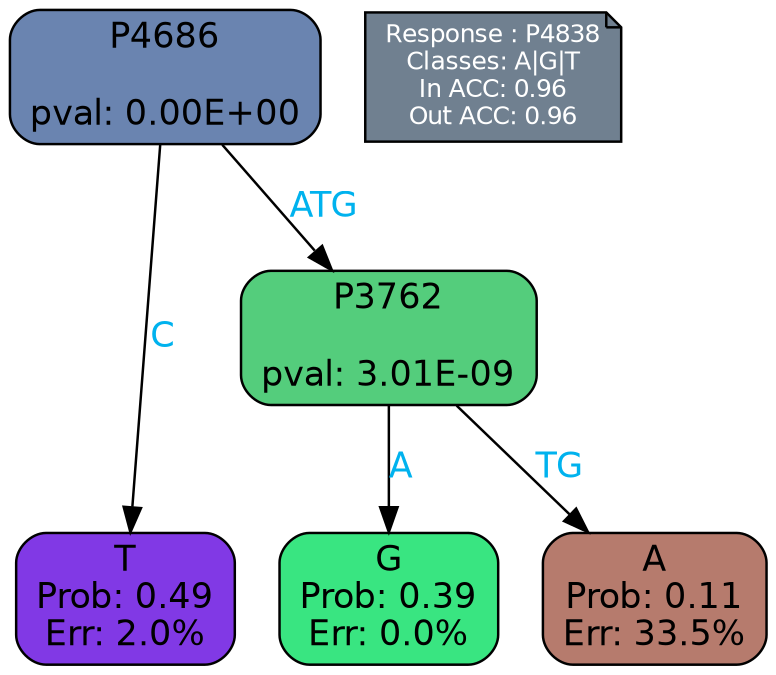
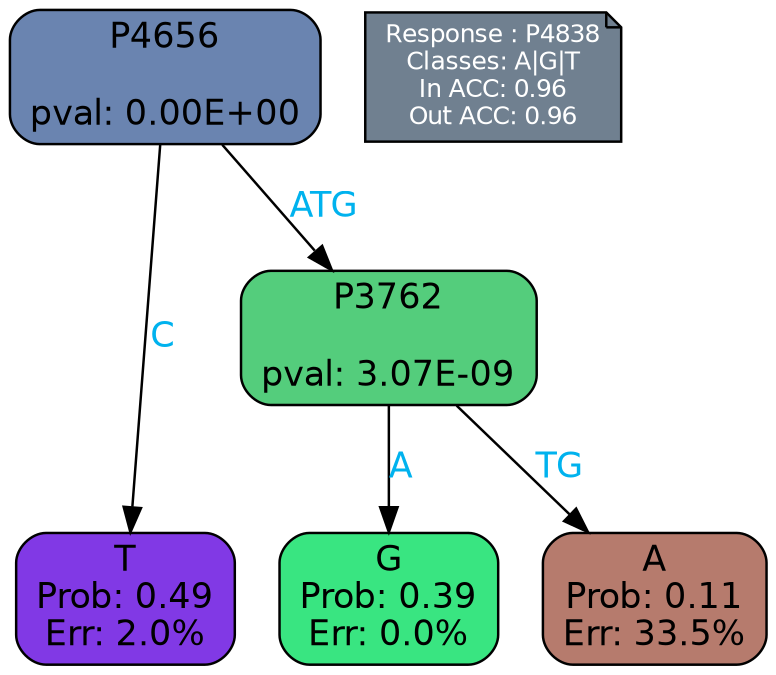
(165, 77) -> (165, 77)
(389, 338) -> (389, 338)
